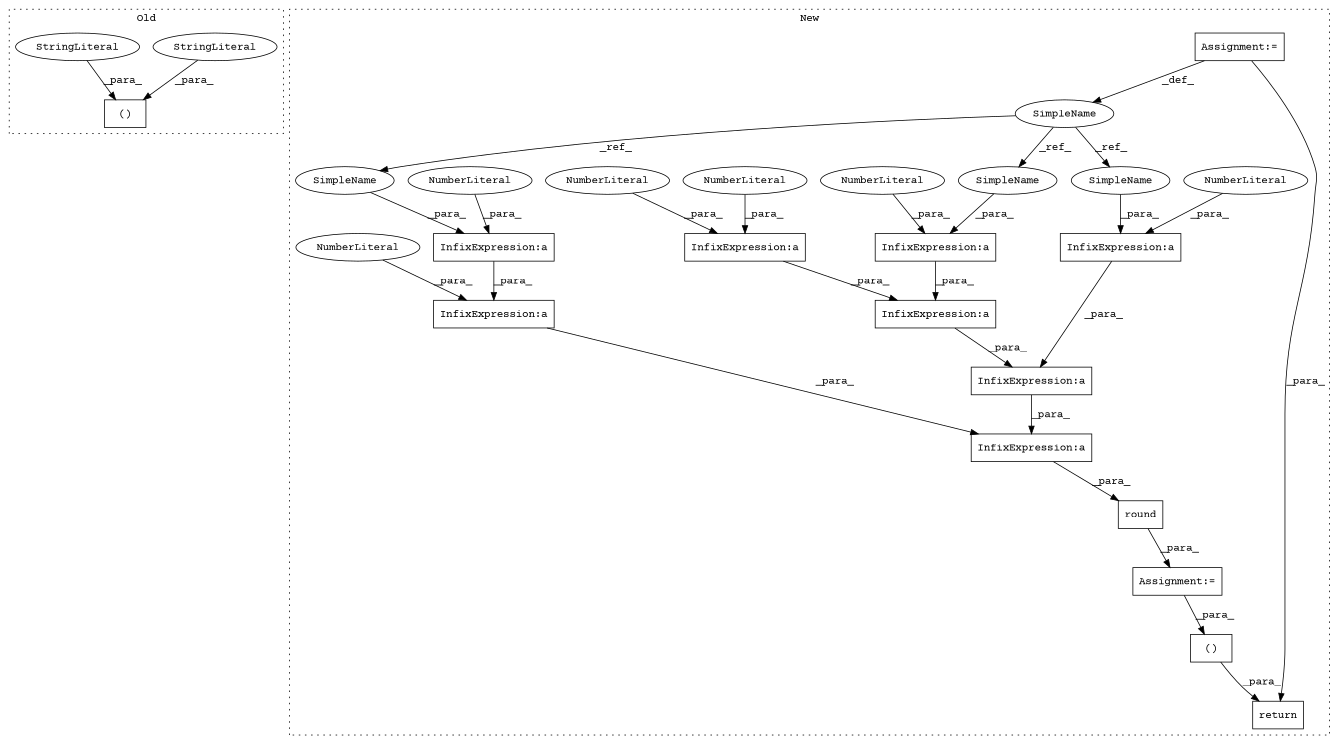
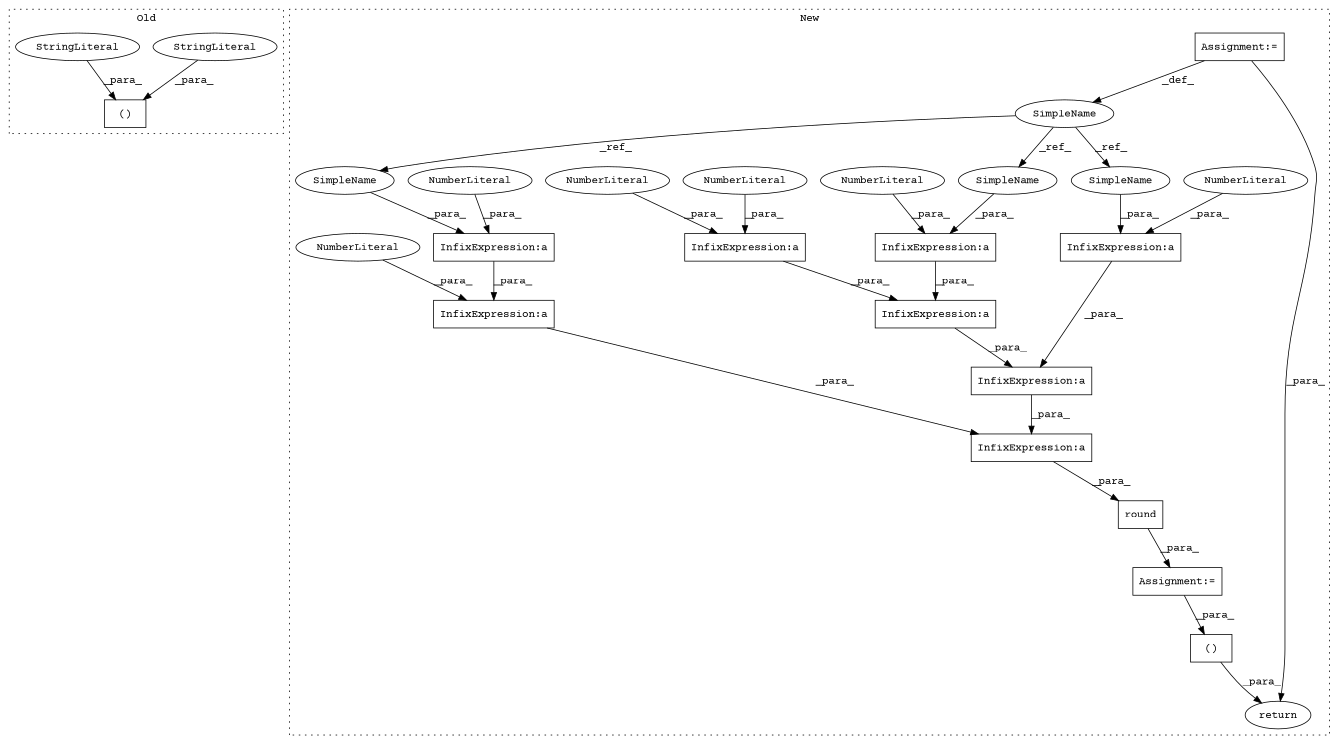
(1278, 715) -> (1278, 715)
